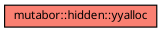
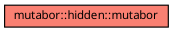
(81, 16) -> (86, 16)
